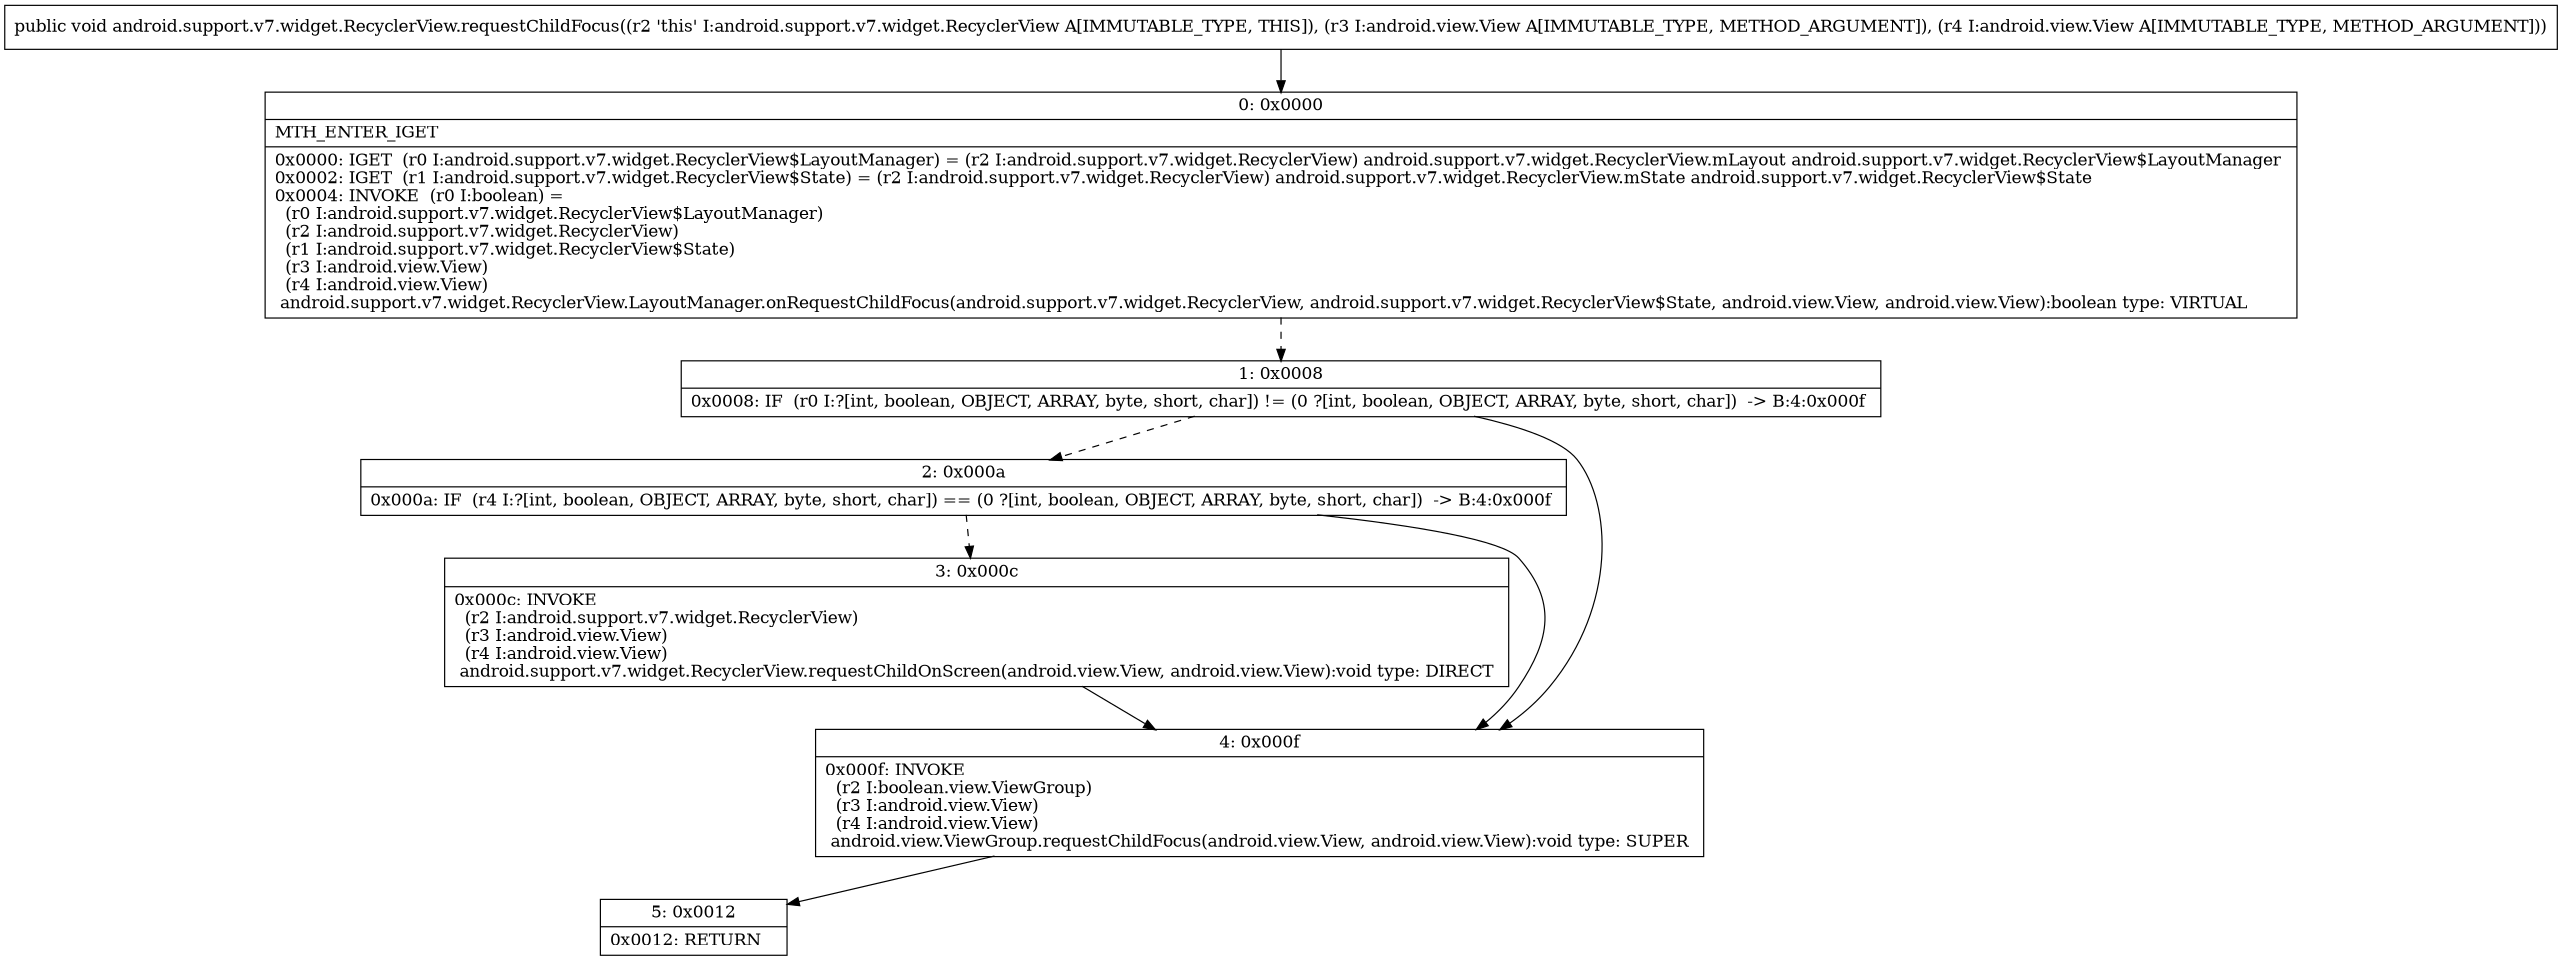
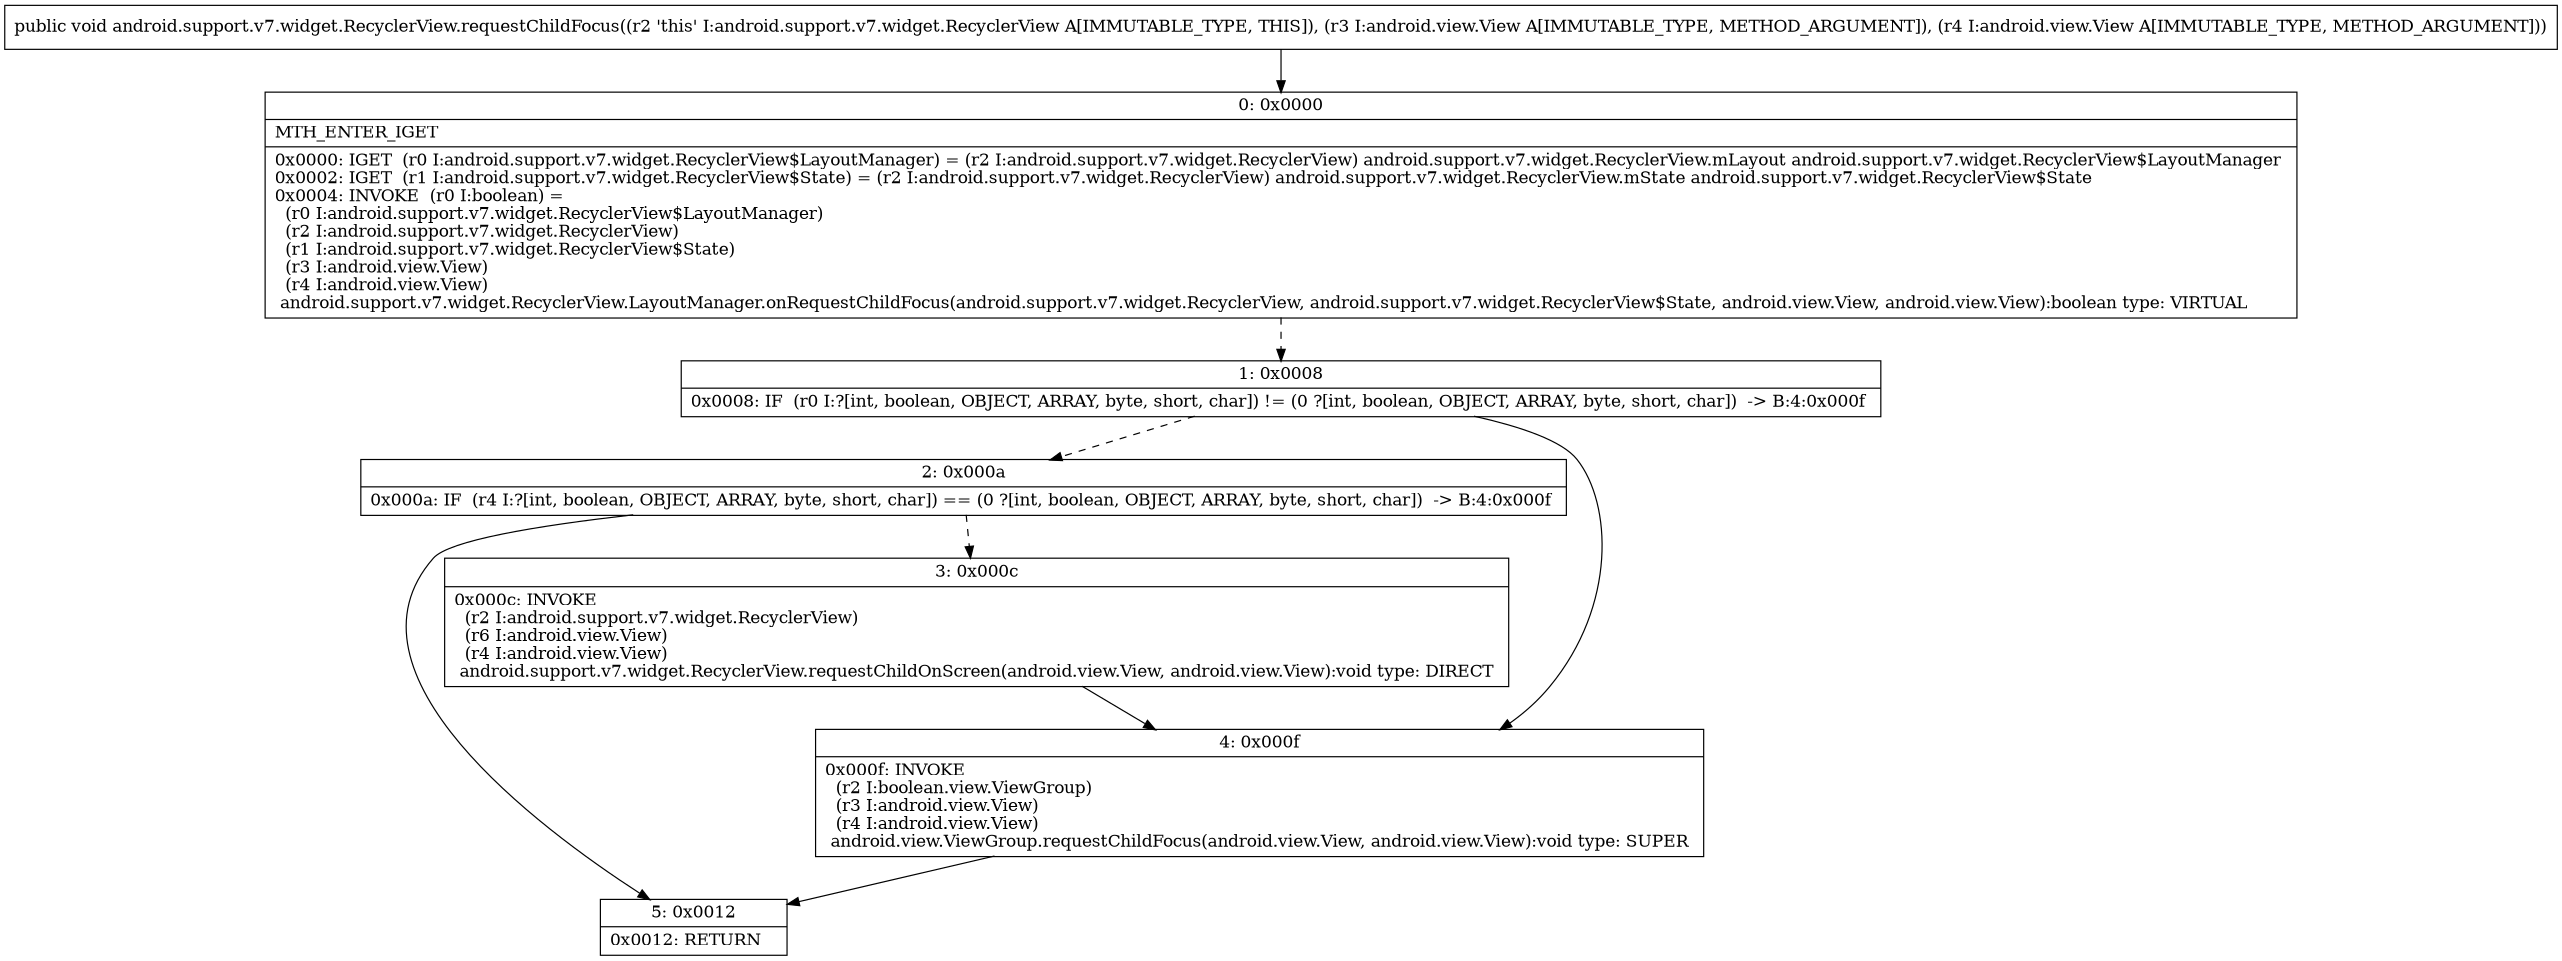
(1512, 553) -> (416, 668)
(561, 636) -> (561, 636)
